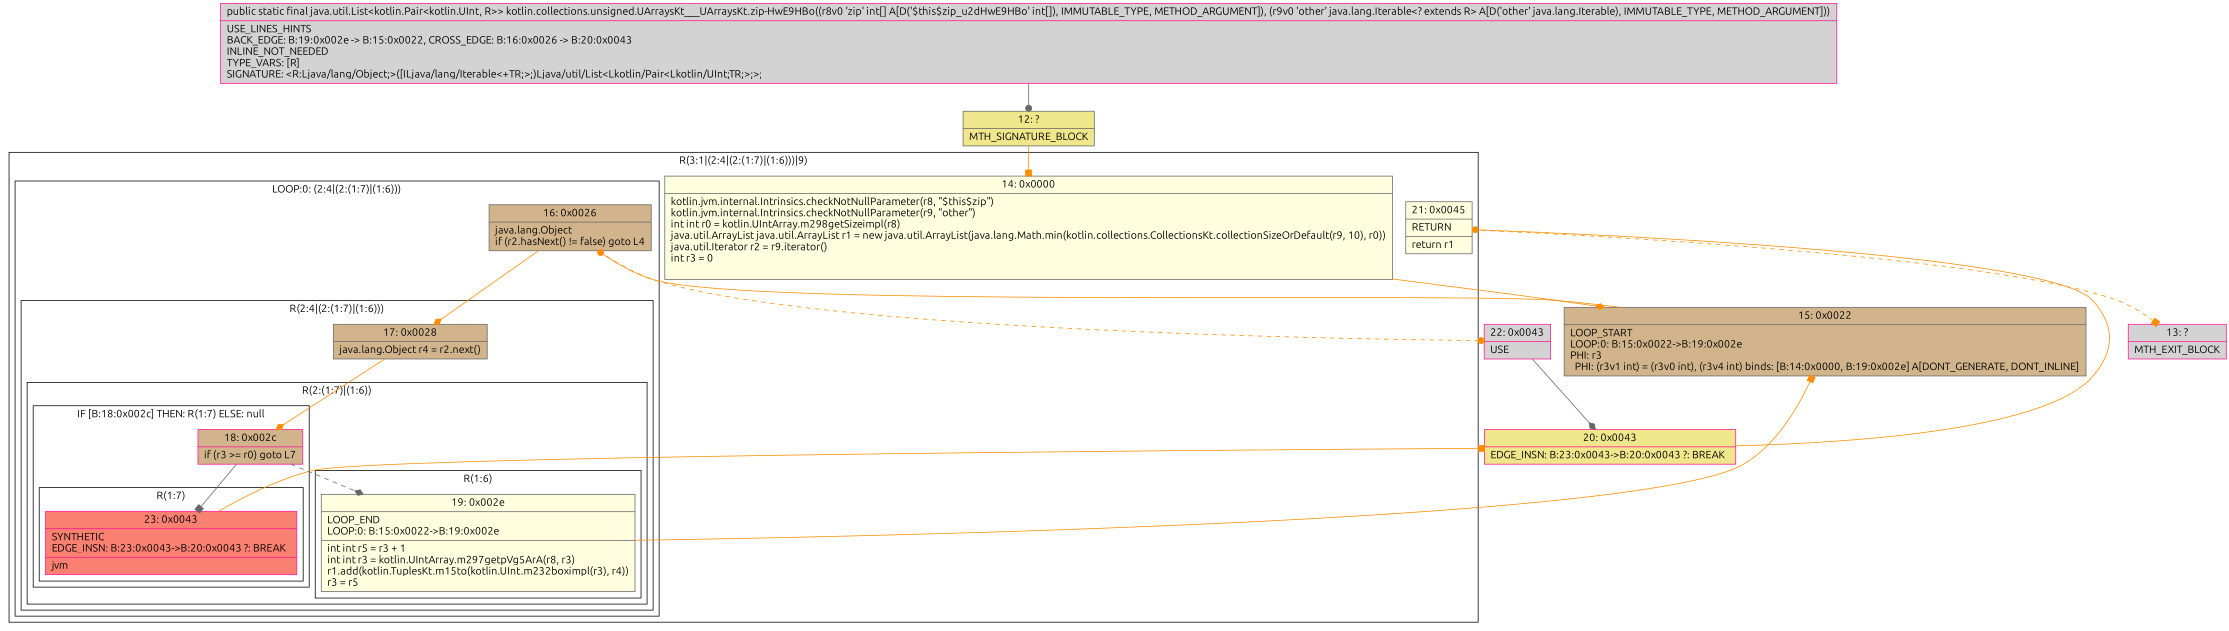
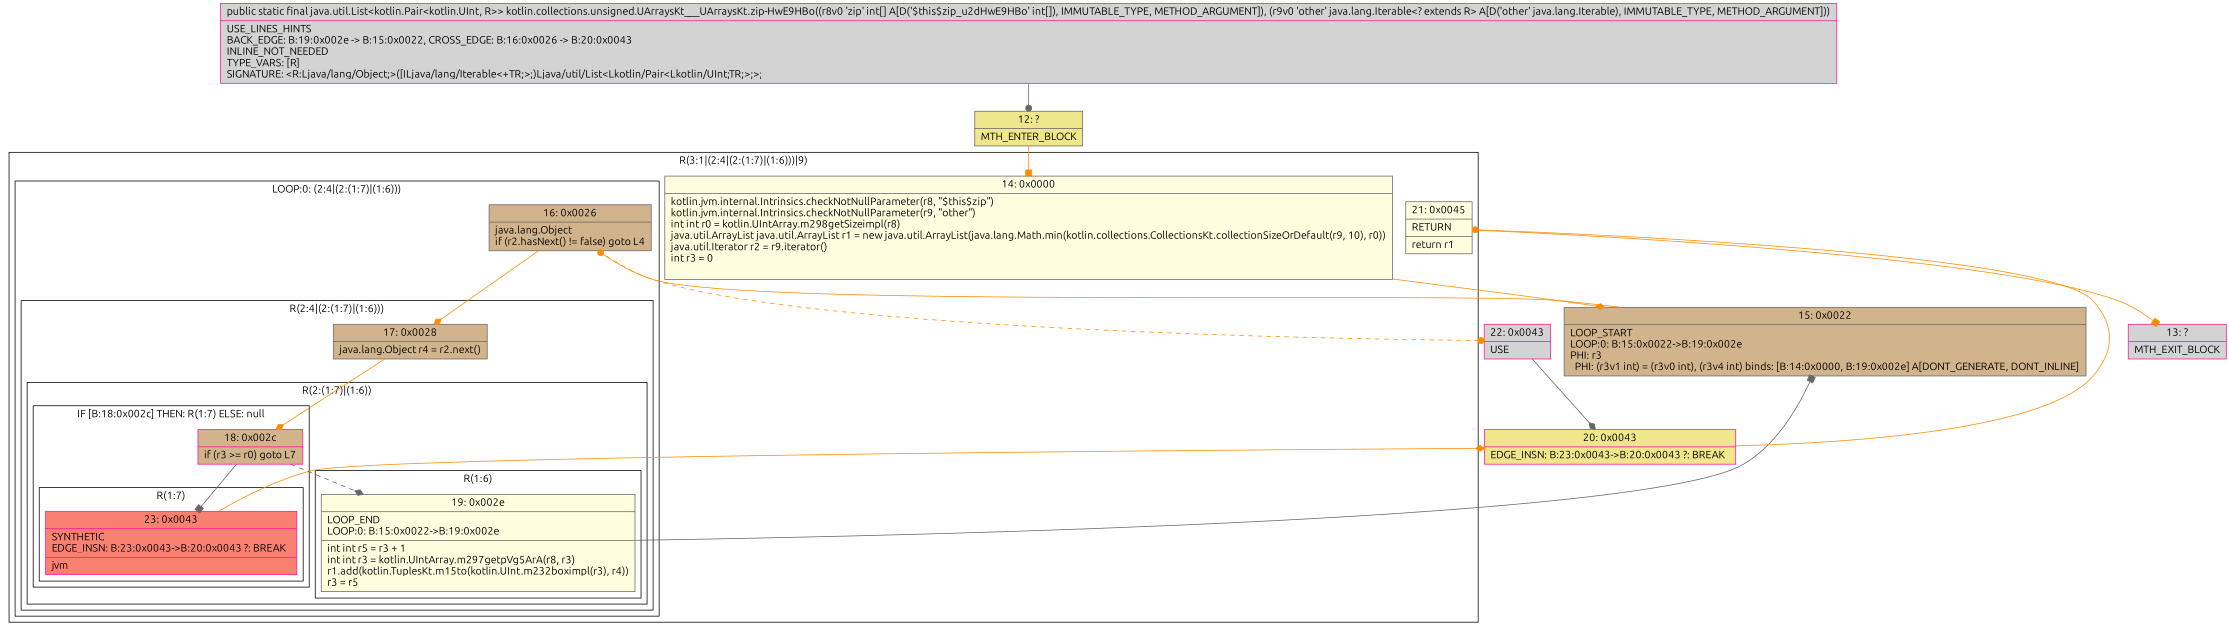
(1029, 137) -> (1029, 137)
(1816, 253) -> (1816, 253)
(843, 454) -> (842, 454)
(1245, 522) -> (1245, 522)
